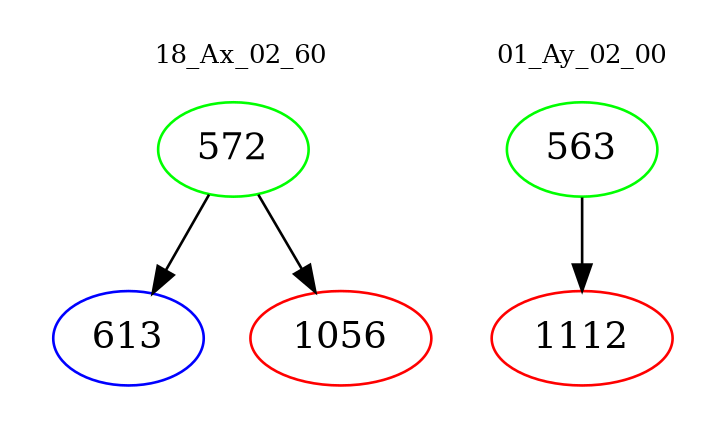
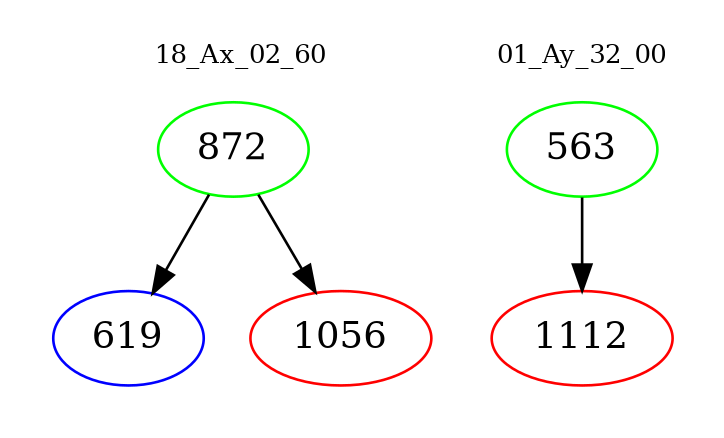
(582, 56) -> (582, 56)
(233, 149) -> (233, 149)
(128, 338) -> (128, 338)
